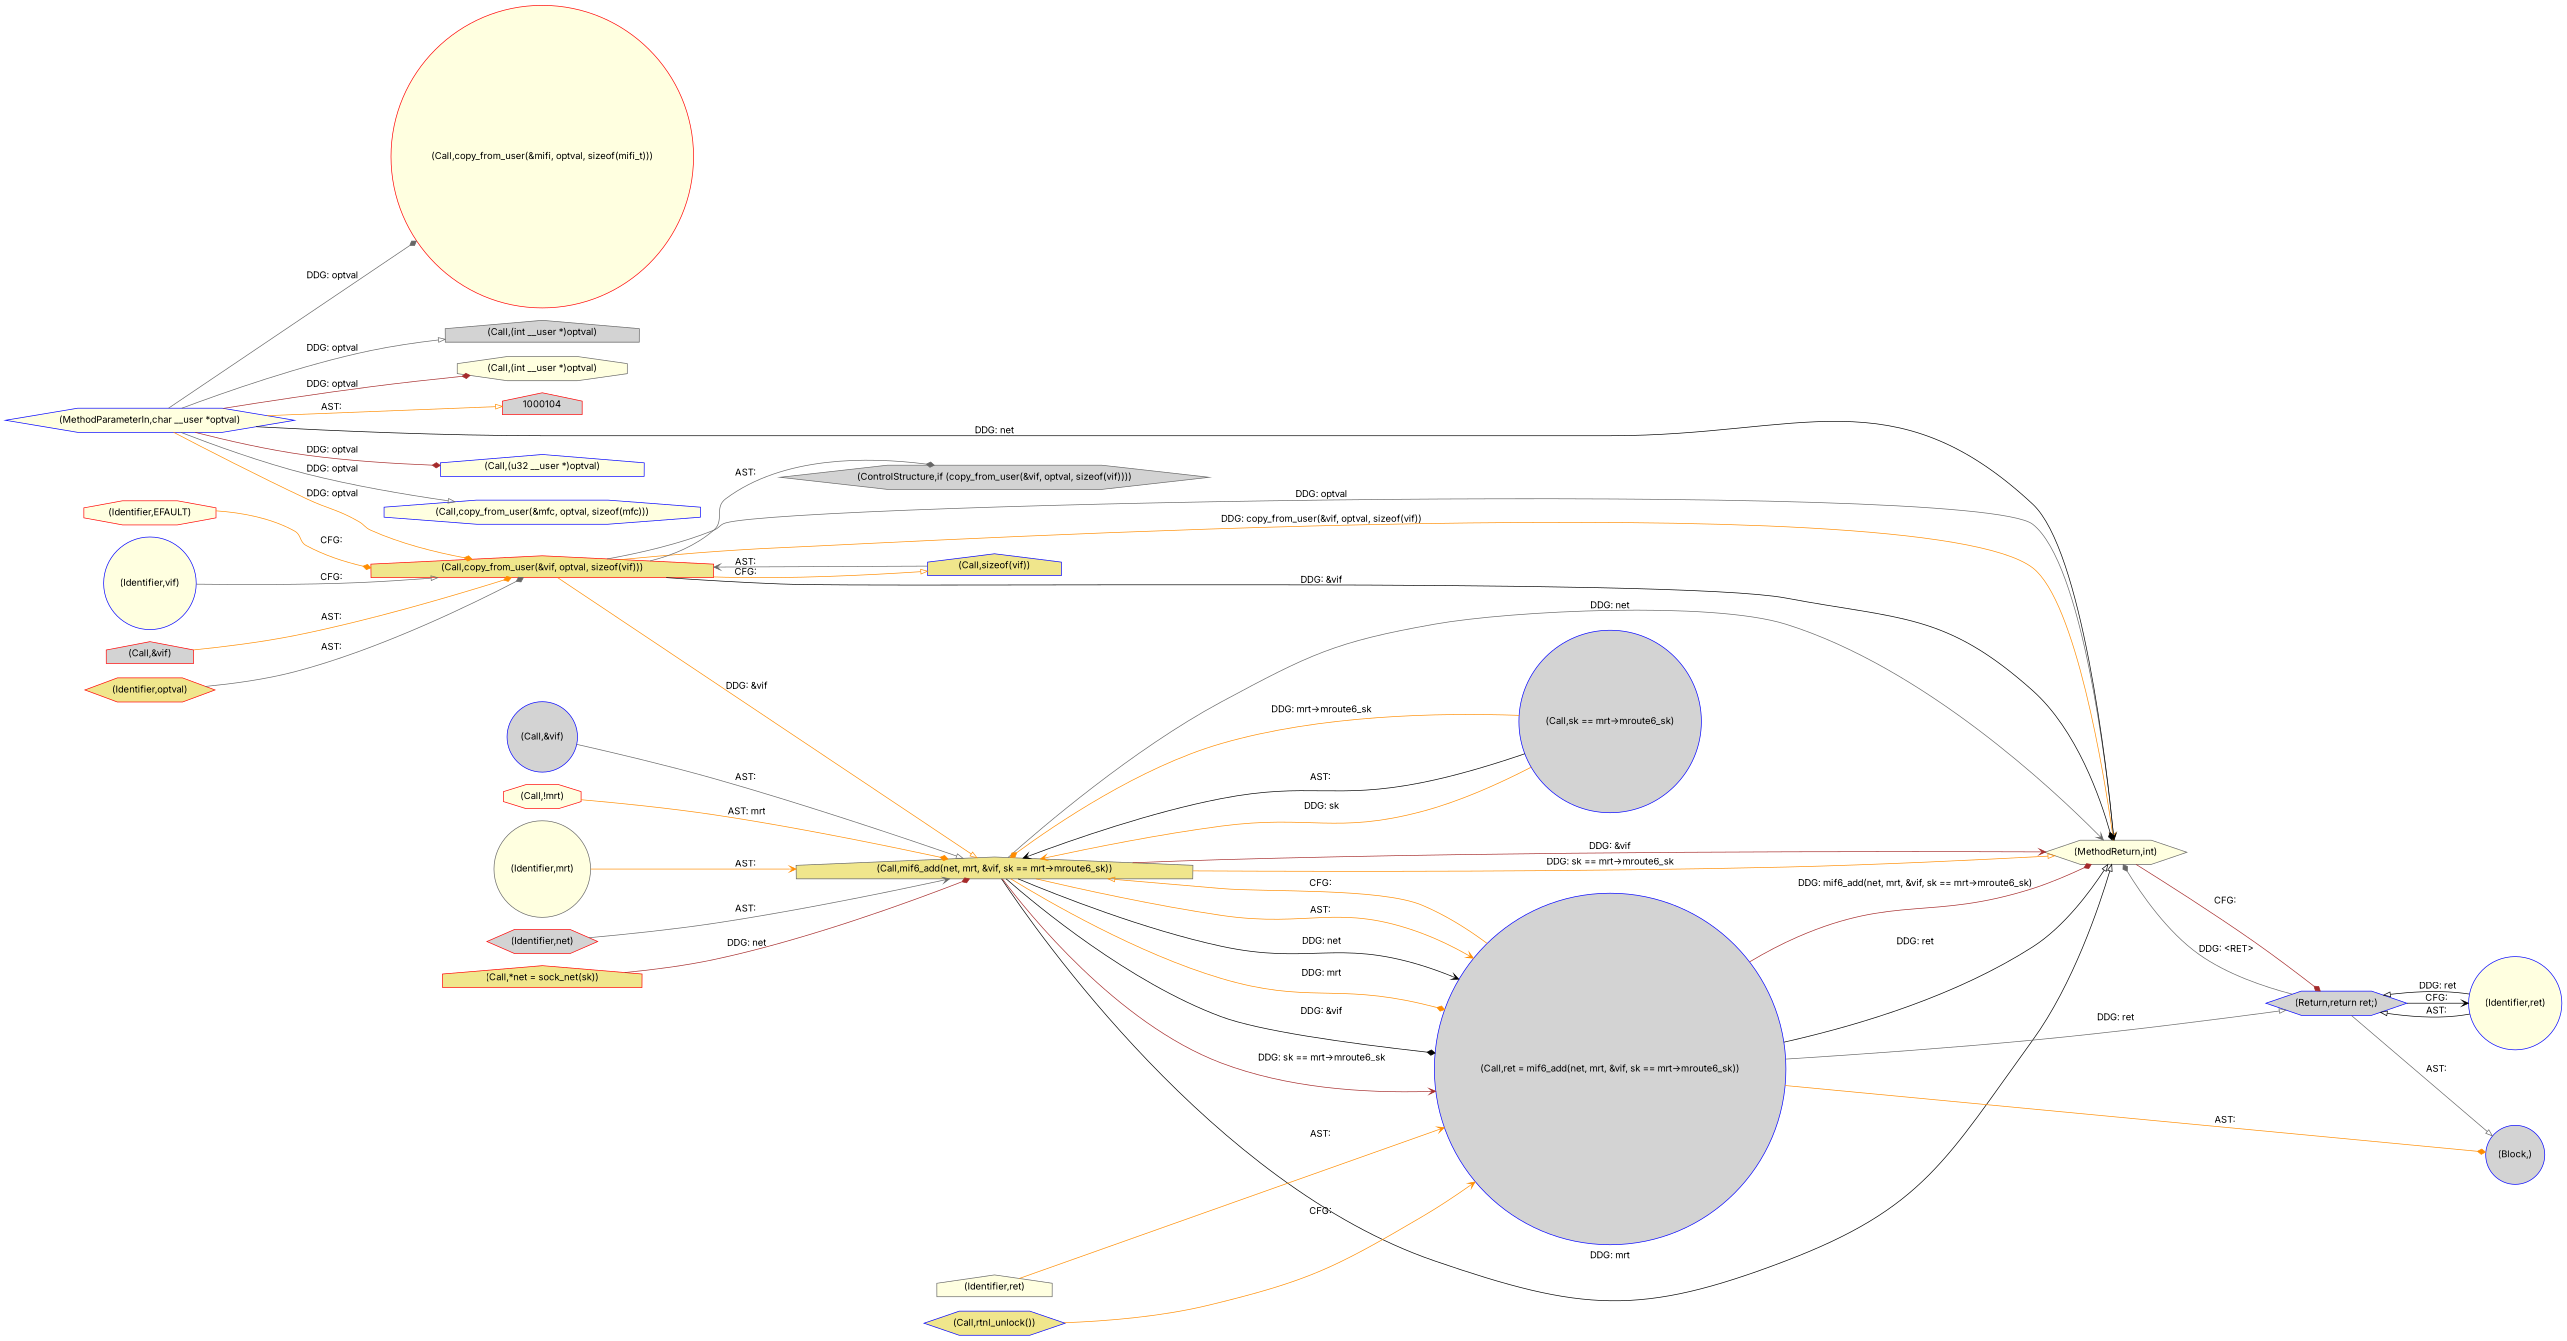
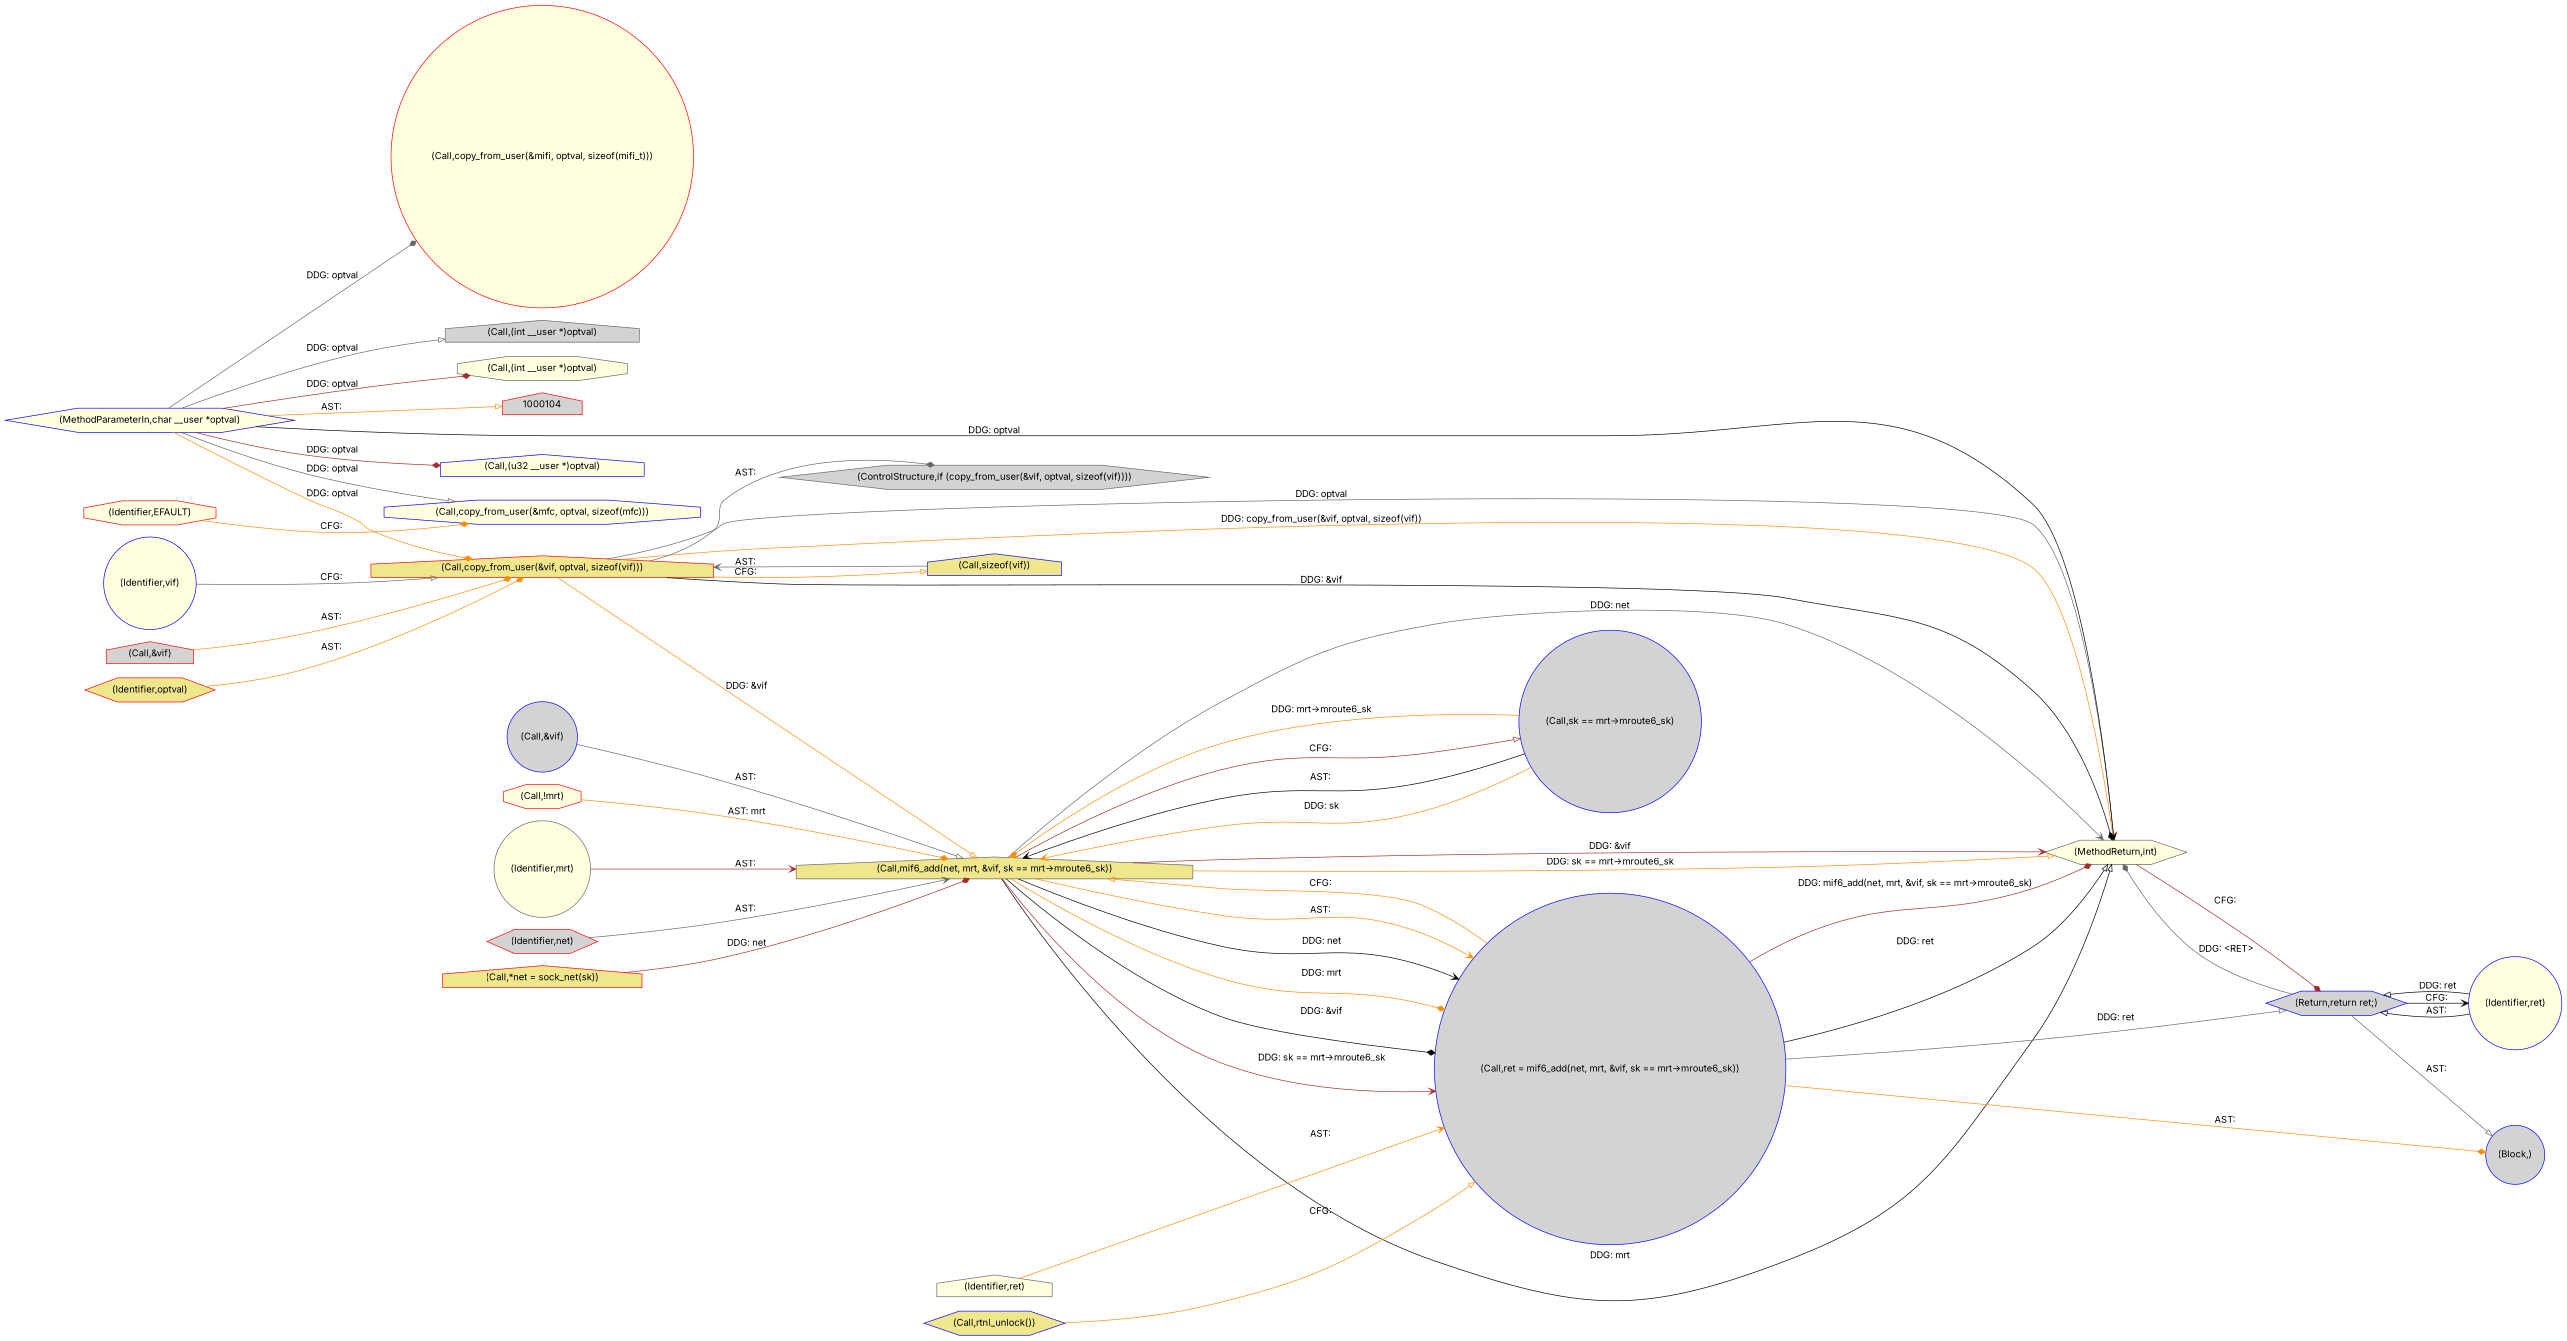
(995, 431) -> (995, 431)
(294, 531) -> (331, 532)
(365, 649) -> (365, 649)
none -> (1255, 763)
(690, 869) -> (690, 869)
(1278, 1286) -> (1278, 1286)
